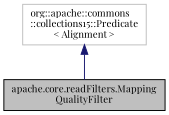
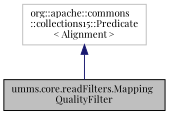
(84, 95) -> (84, 95)
